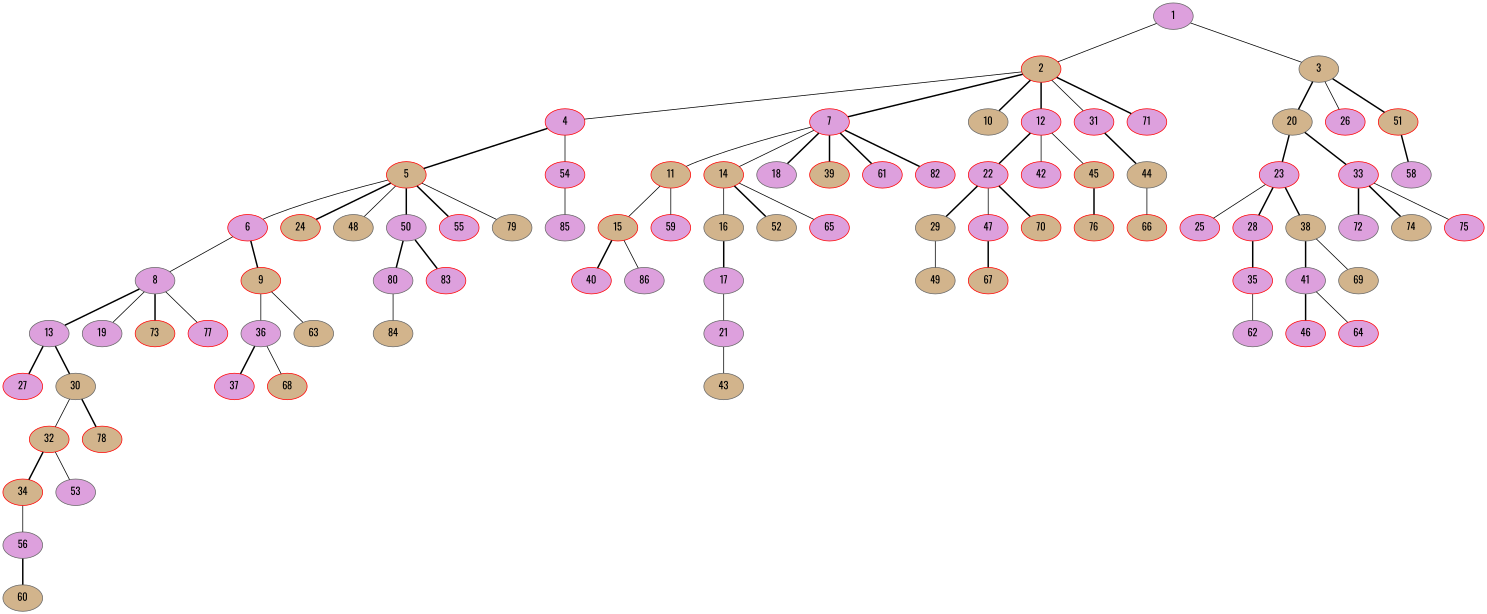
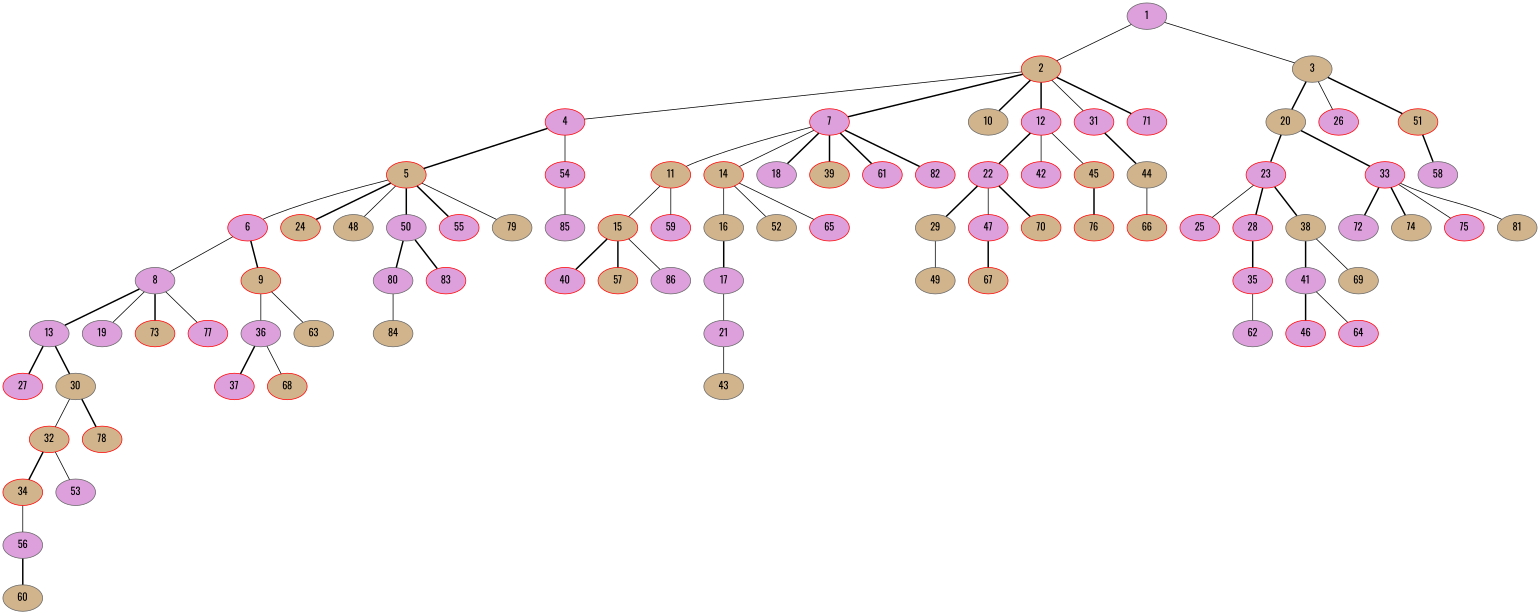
(750, 201) -> (750, 201)
none -> (1517, 228)
none -> (618, 281)
